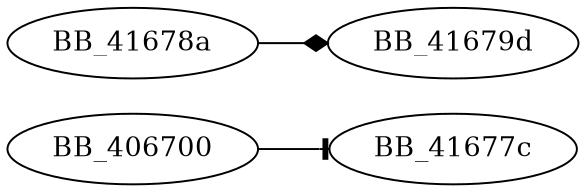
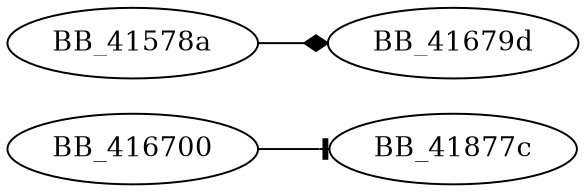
(133, 43) -> (133, 43)
(133, 149) -> (133, 149)
(453, 149) -> (453, 149)
